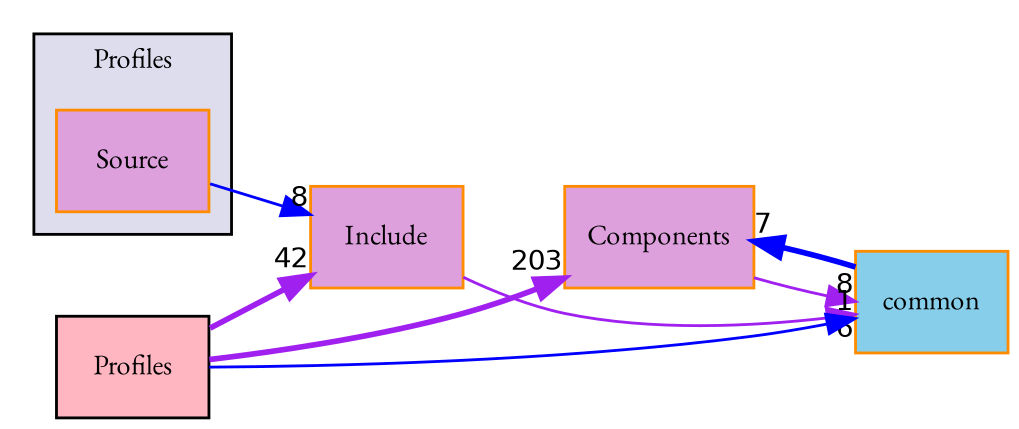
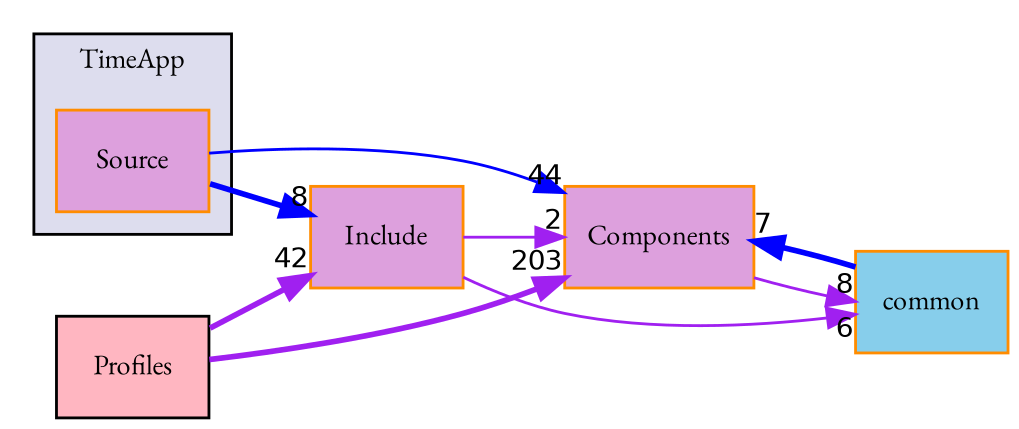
(133, 61) -> (133, 61)
none -> (375, 151)
(250, 196) -> (250, 196)
none -> (499, 237)
(519, 357) -> none
